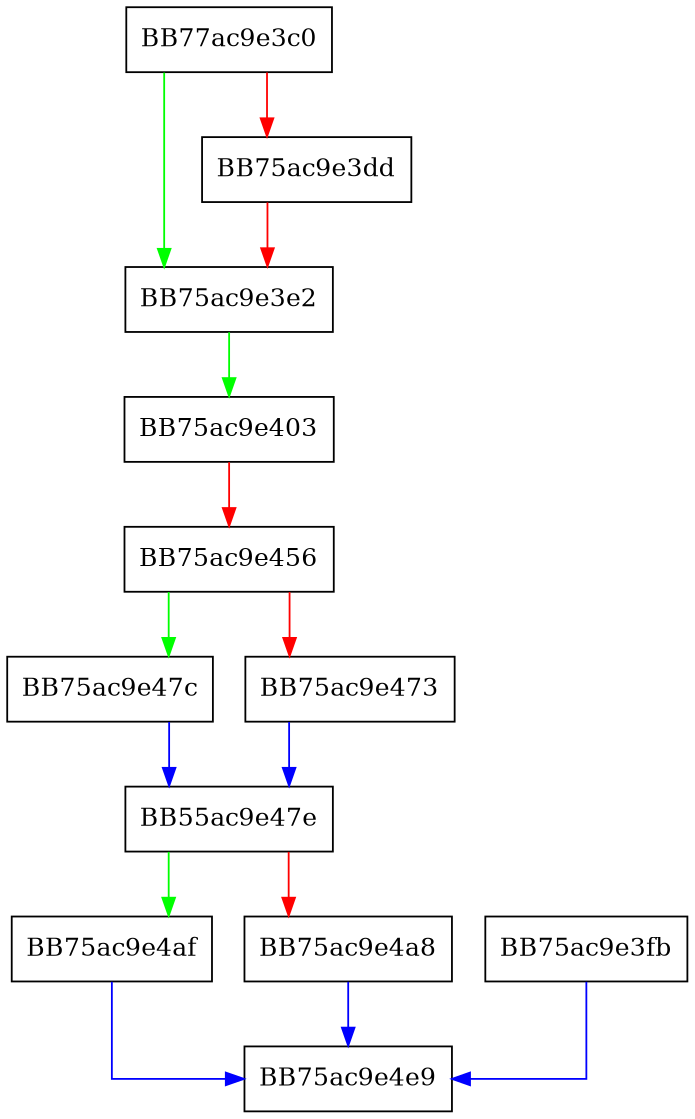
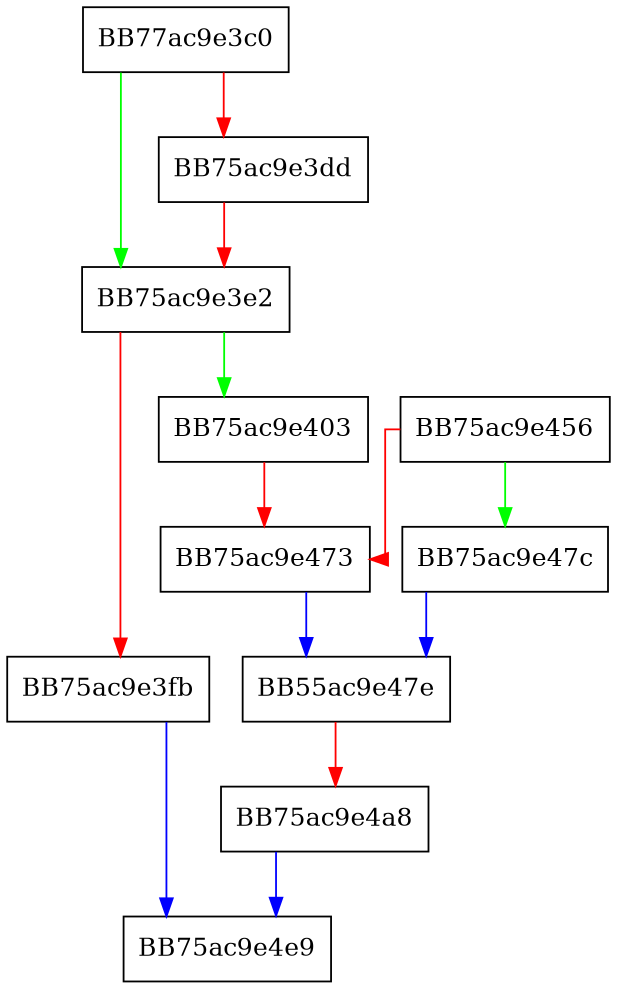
none -> (120, 485)
(229, 485) -> (264, 485)
(112, 949) -> none
